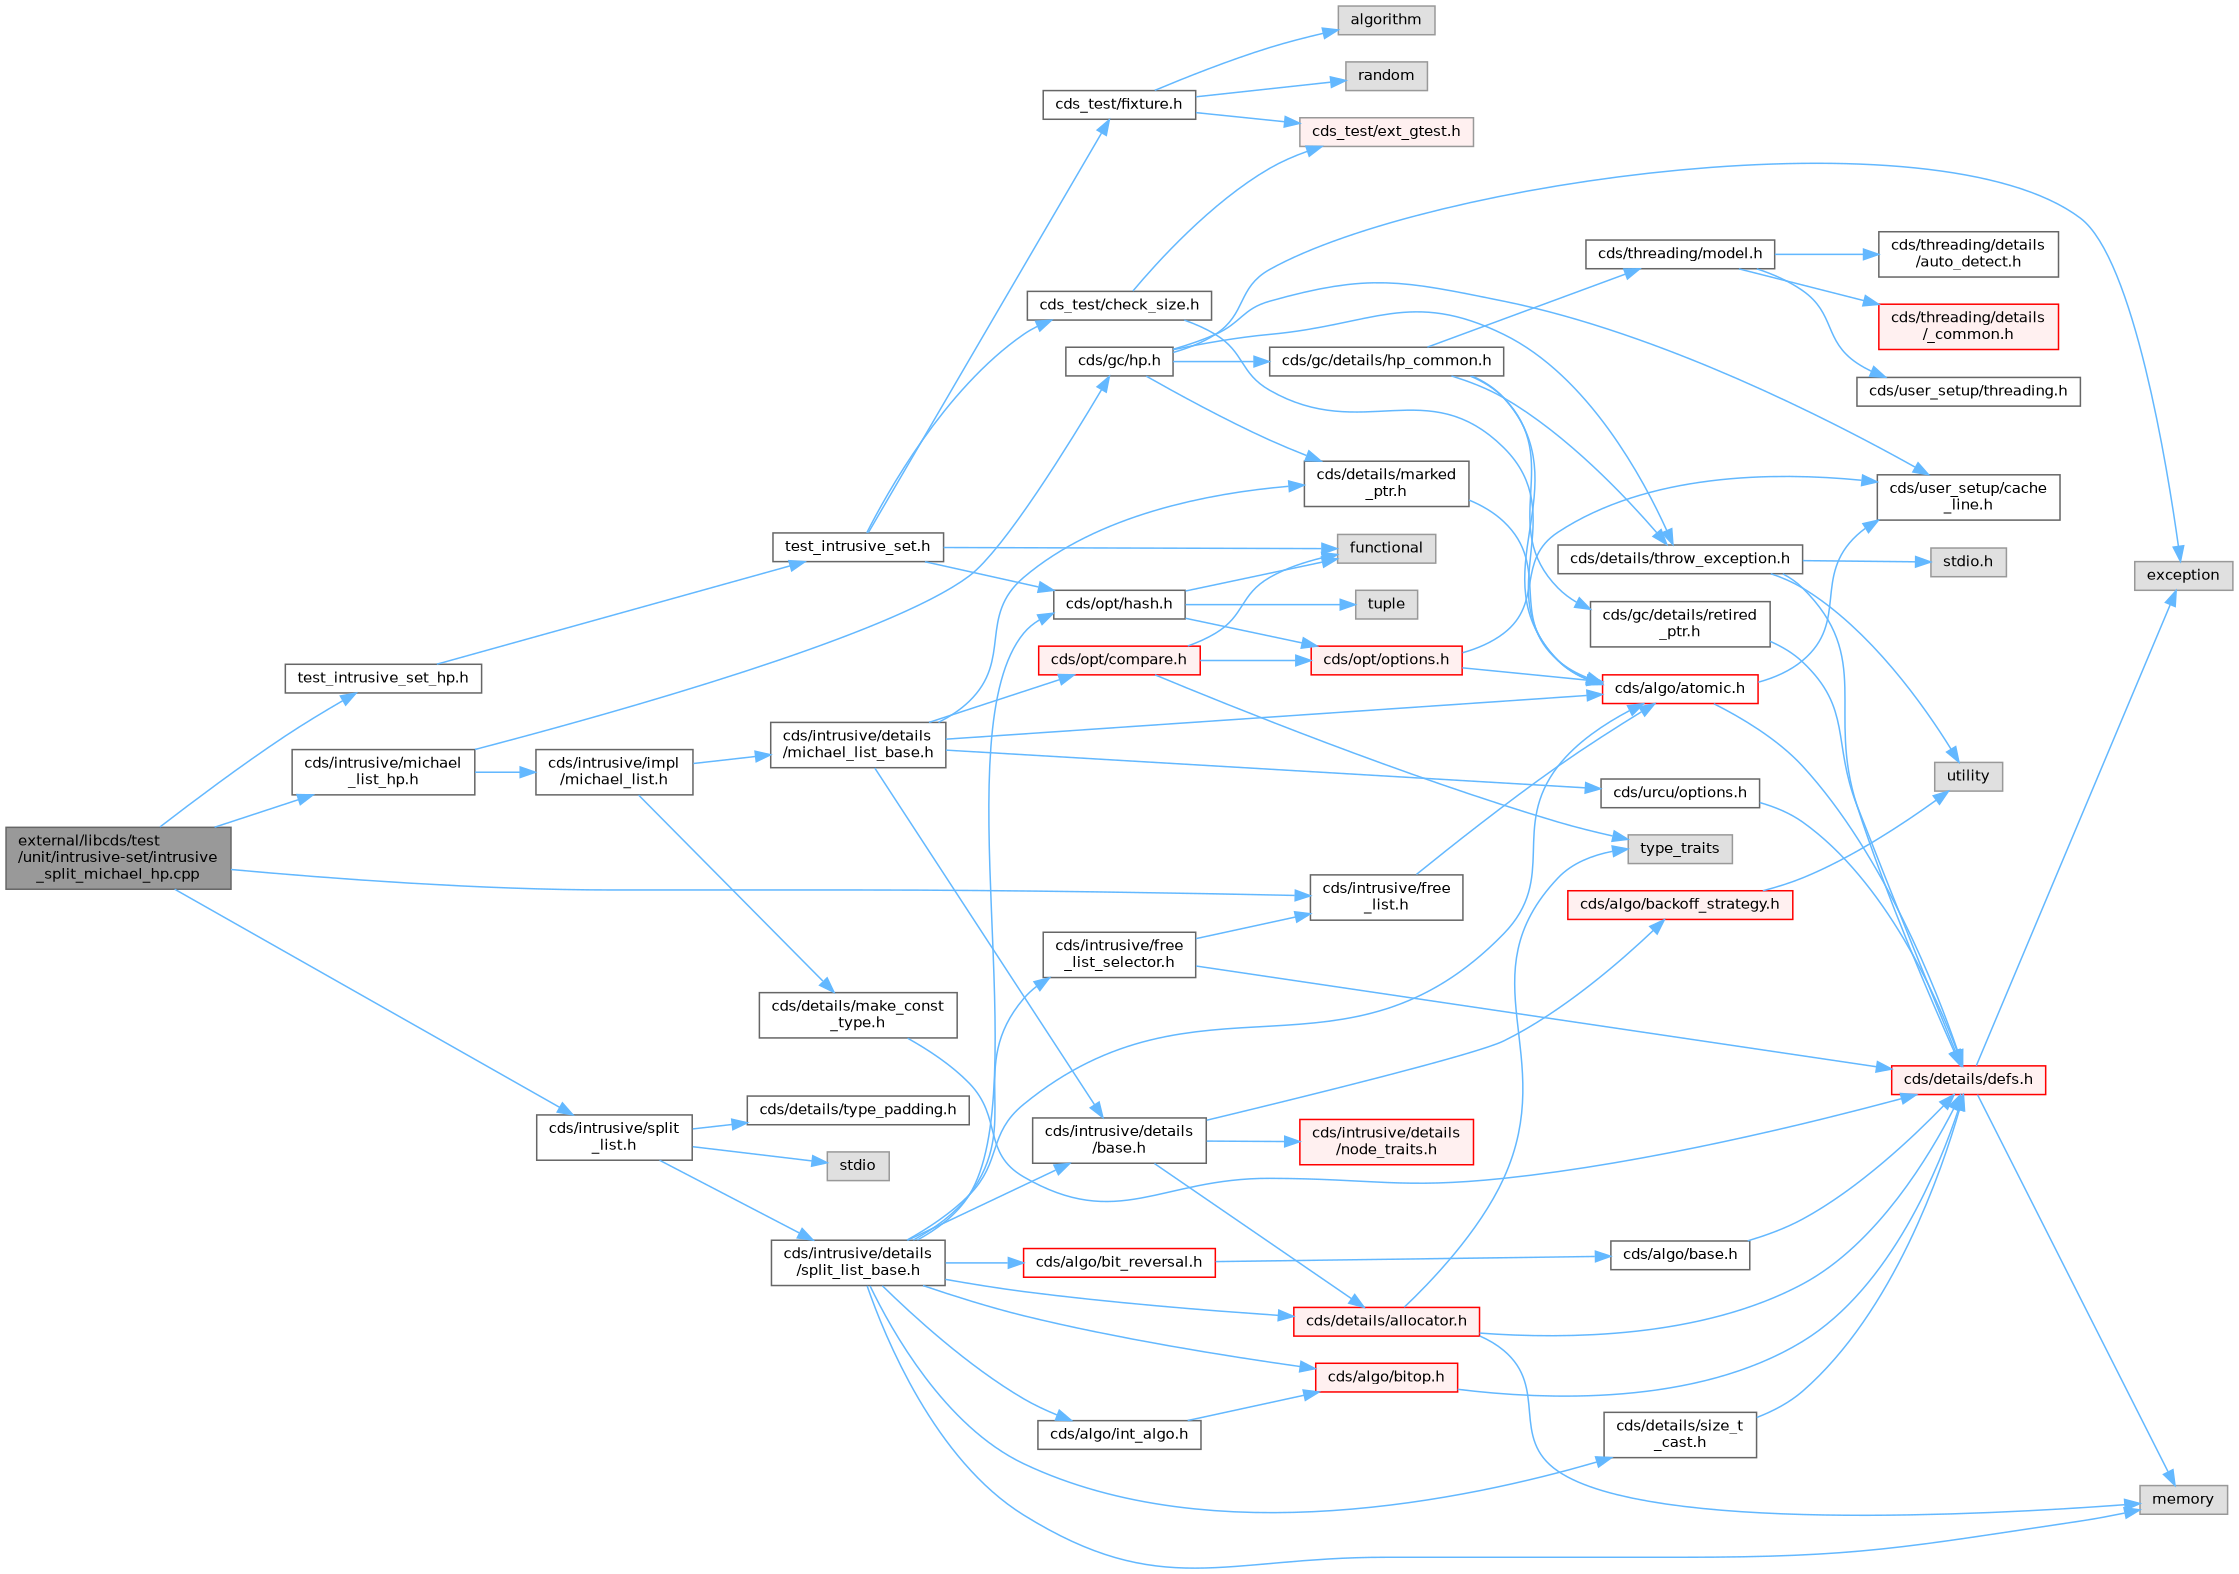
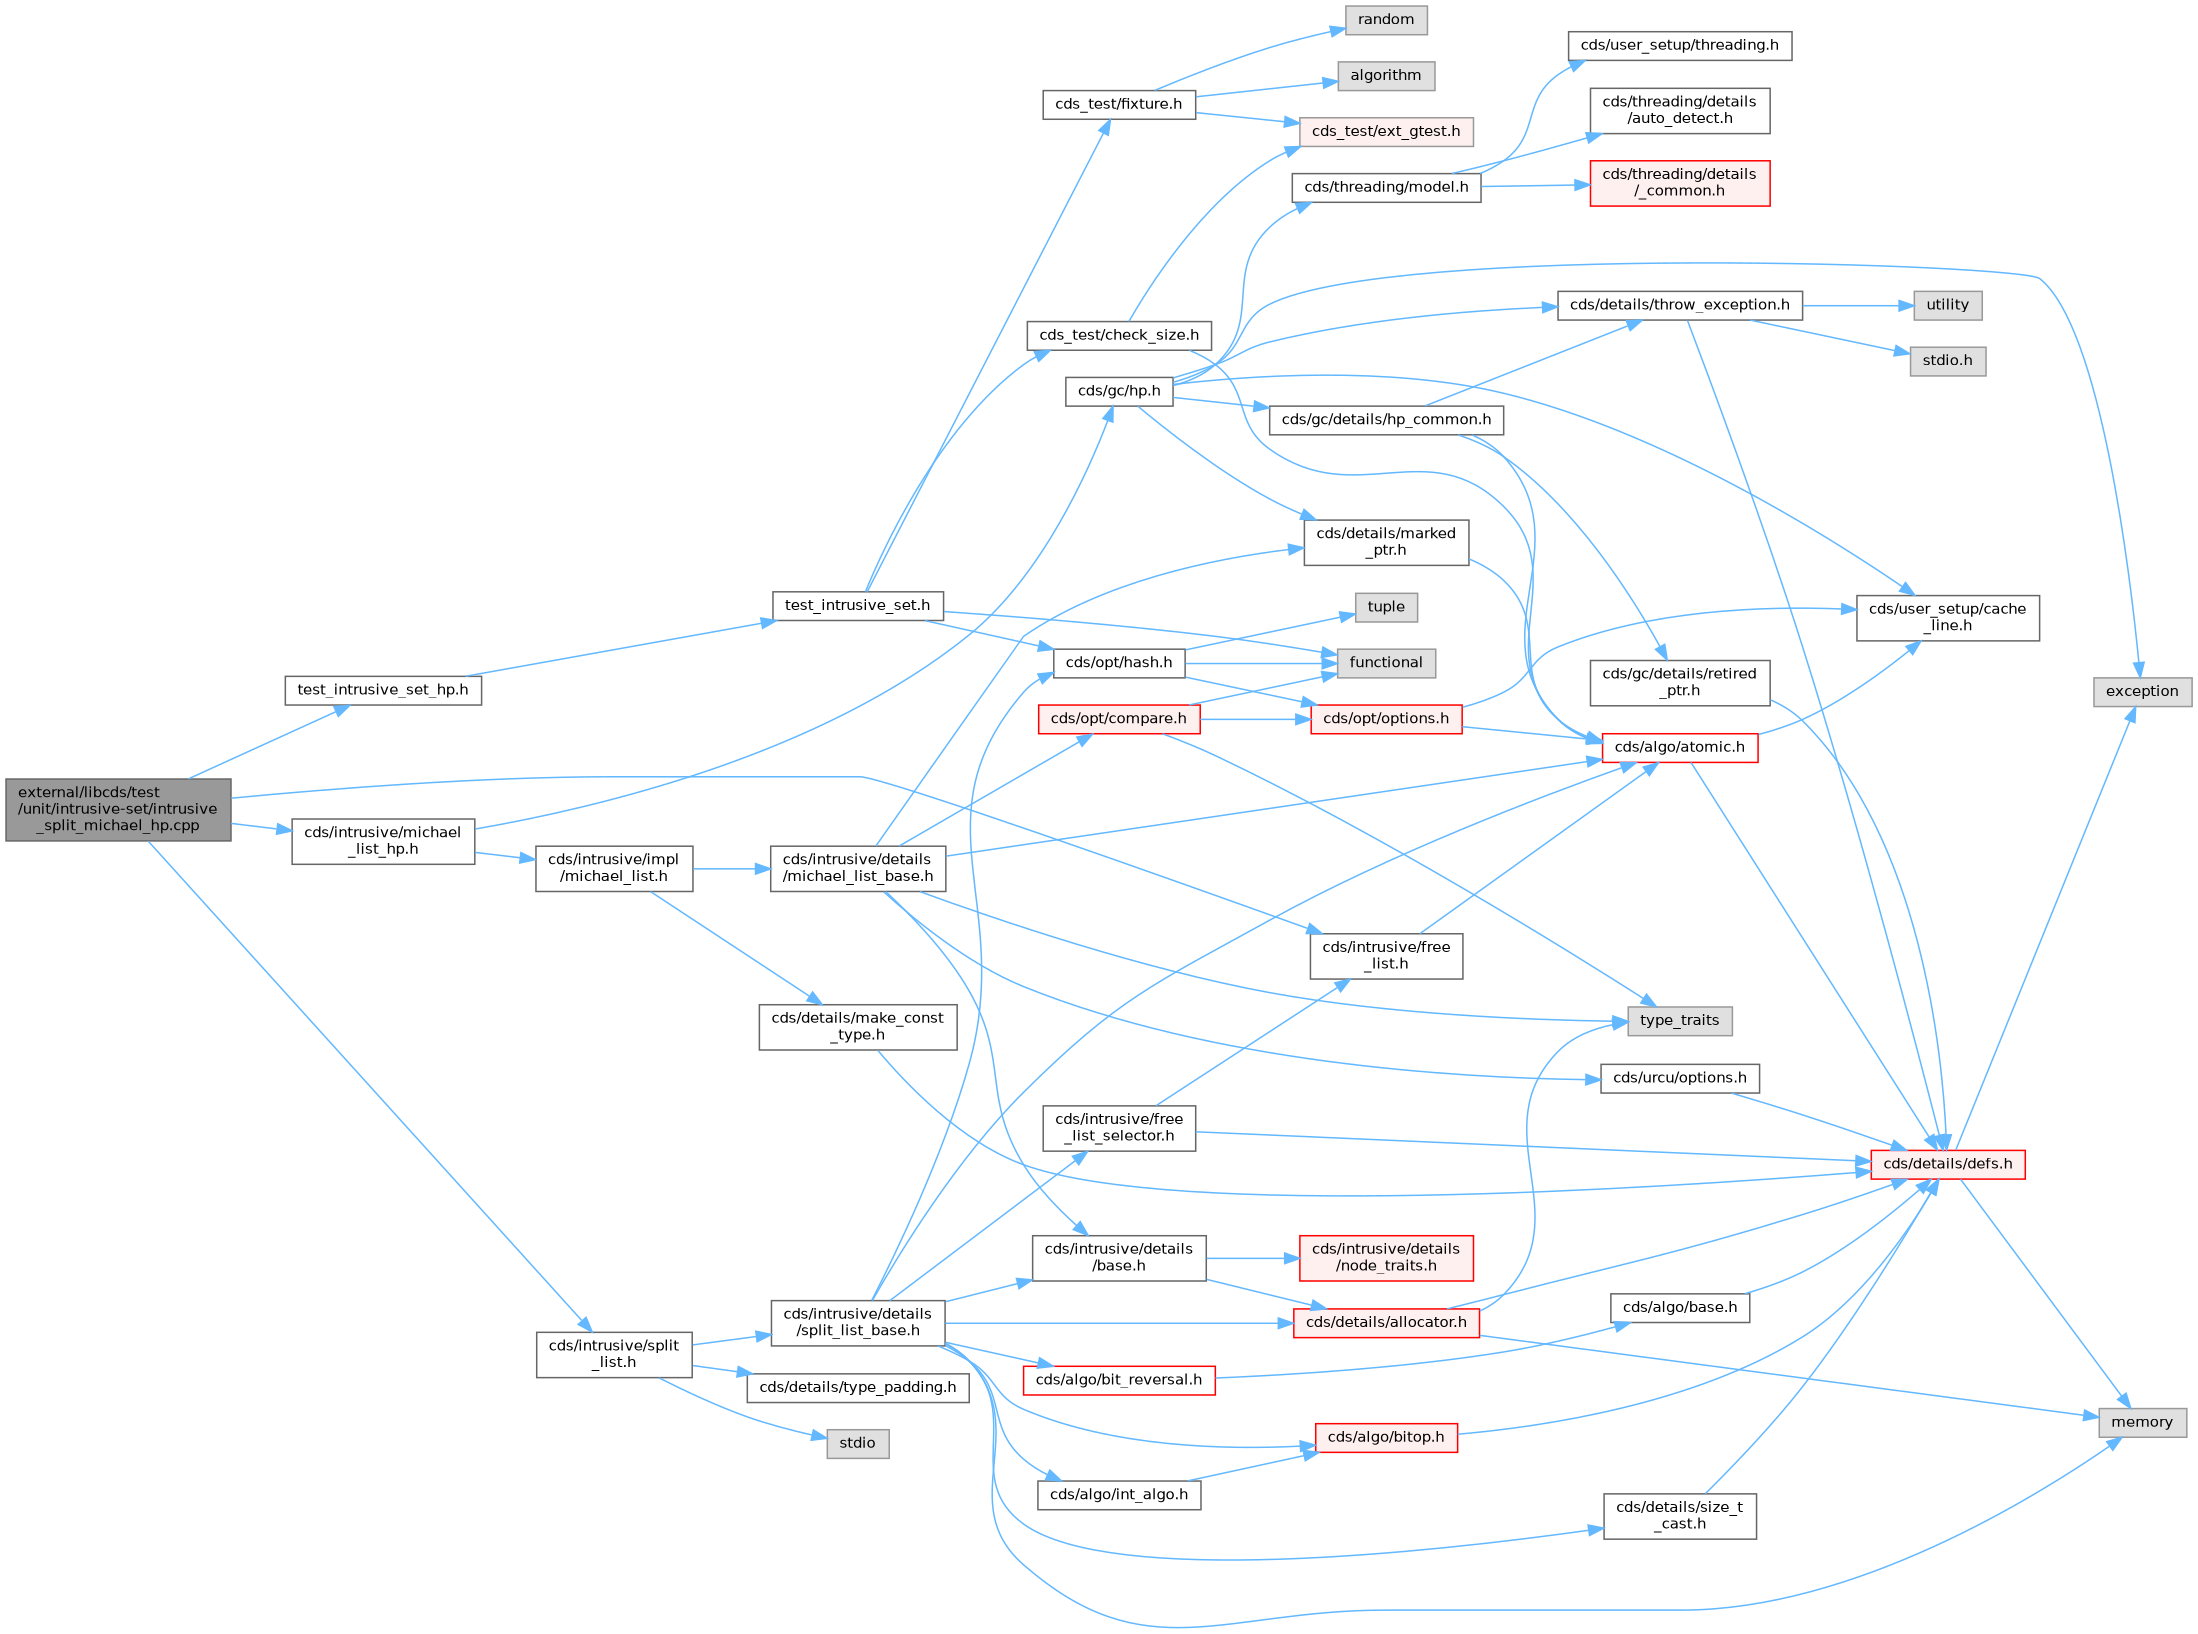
(1516, 314) -> (1242, 303)
(1680, 905) -> none
none -> (1260, 991)
